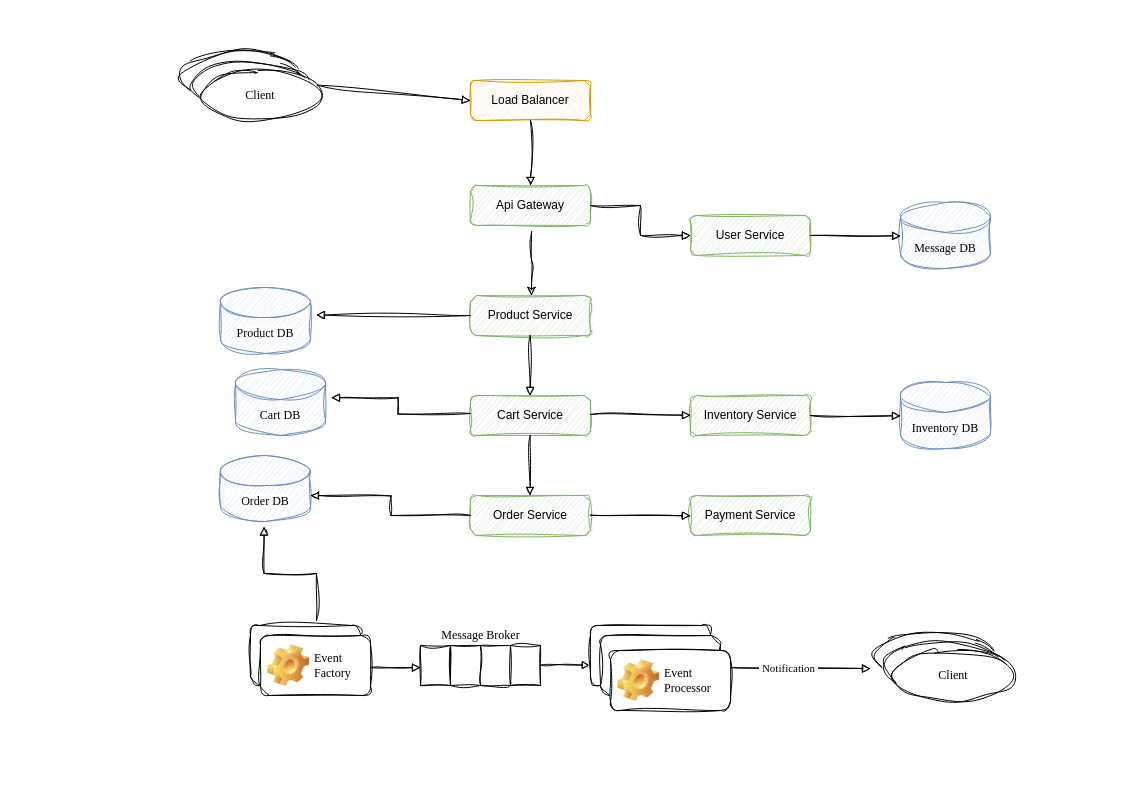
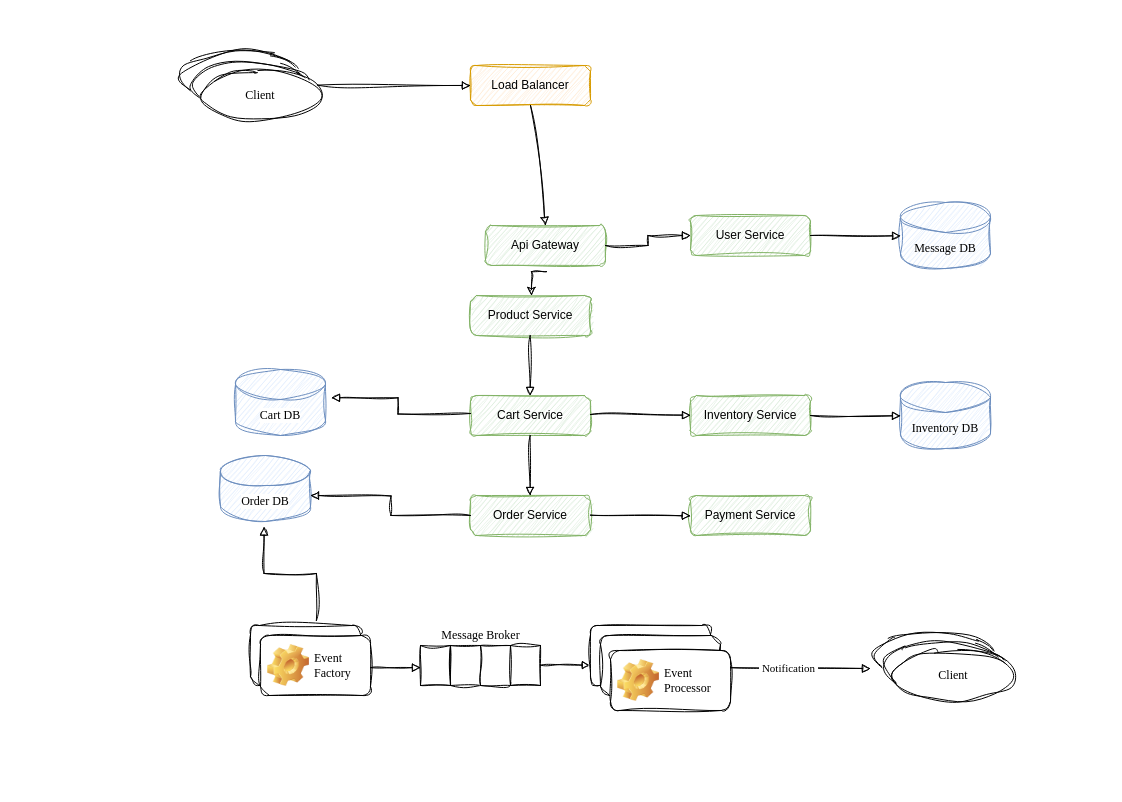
(531, 101) -> (531, 86)
(531, 206) -> (546, 246)
(398, 315) -> none
(266, 321) -> none
